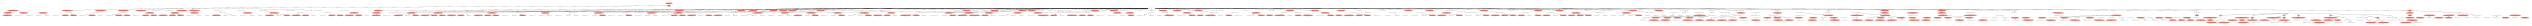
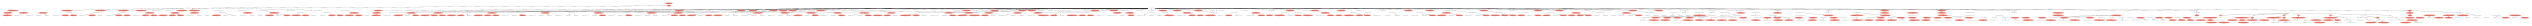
(1970, 15) -> (1970, 15)
(2058, 15) -> (2058, 15)
